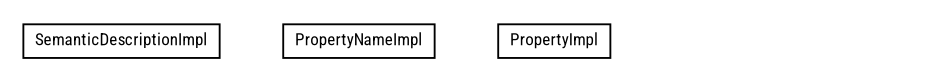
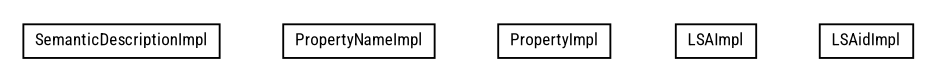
none -> (715, 41)
none -> (866, 41)
